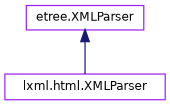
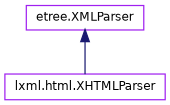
(85, 87) -> (85, 87)
